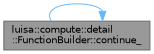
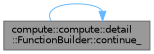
(77, 36) -> (77, 36)
